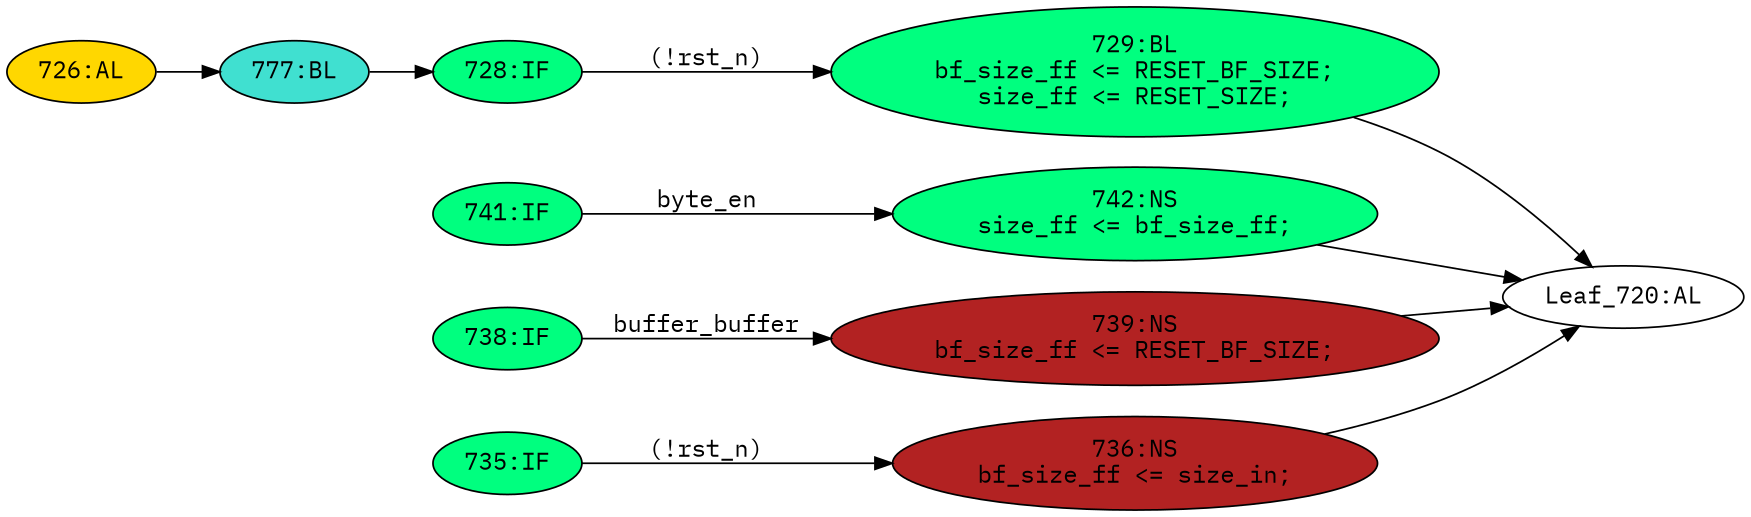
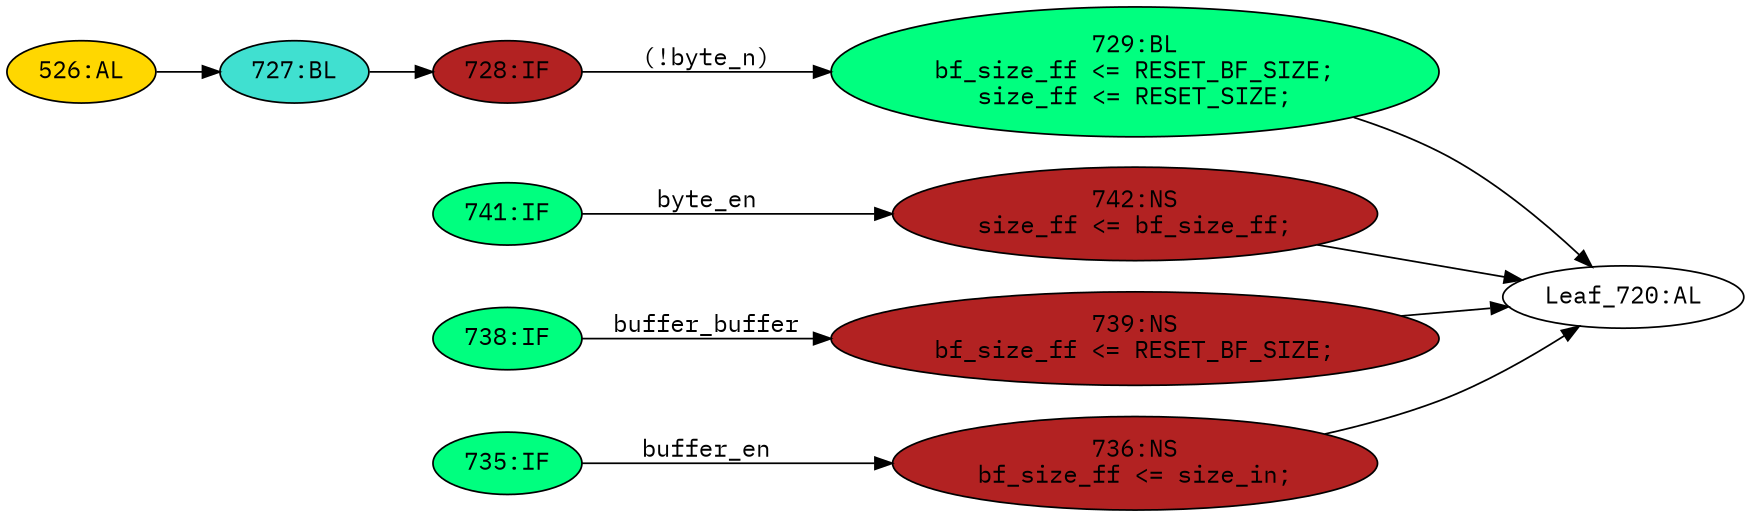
(707, 59) -> (707, 59)
(81, 72) -> (81, 72)
(294, 72) -> (294, 72)
(507, 72) -> (507, 72)
(1135, 214) -> (1135, 214)
(707, 450) -> (707, 450)
